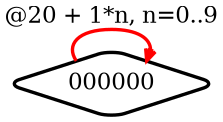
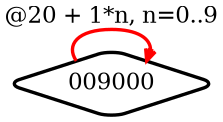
(111, 84) -> (111, 84)
